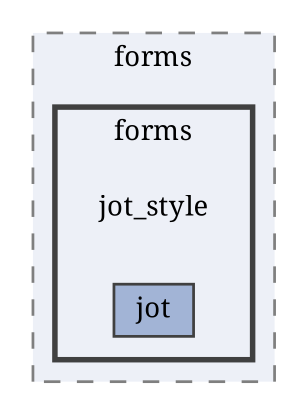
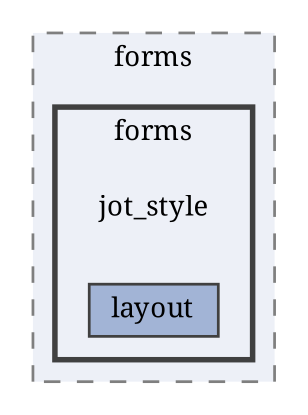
(154, 310) -> (154, 310)
